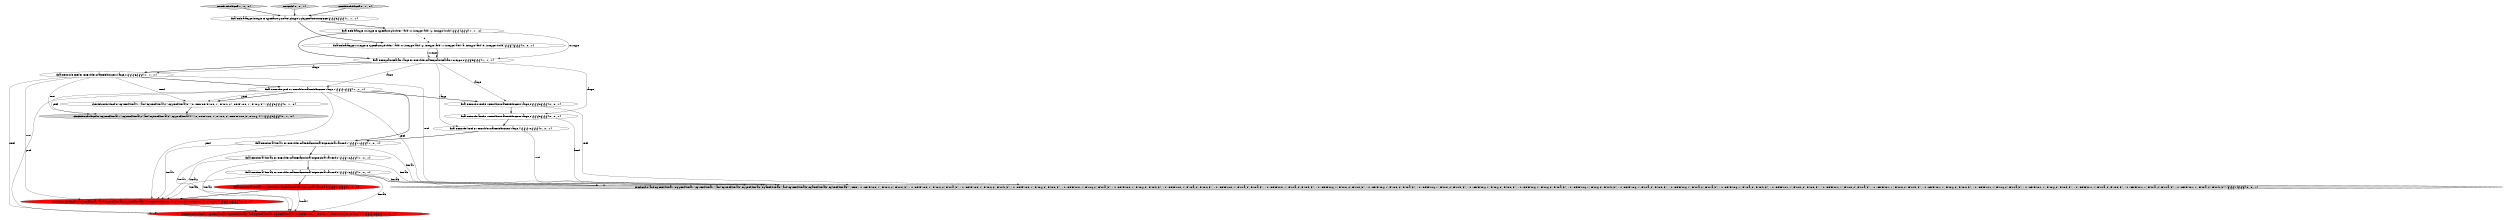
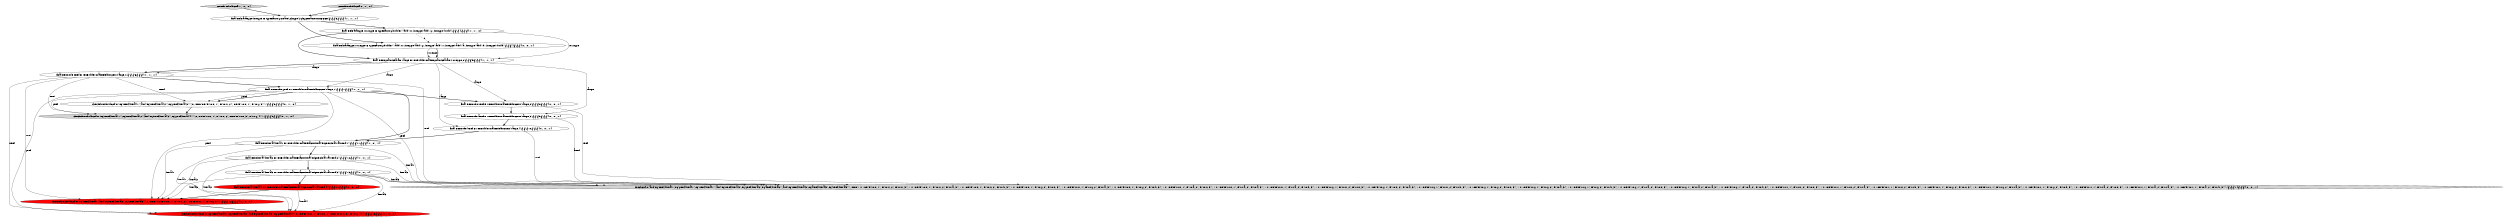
(295, 6) -> none
